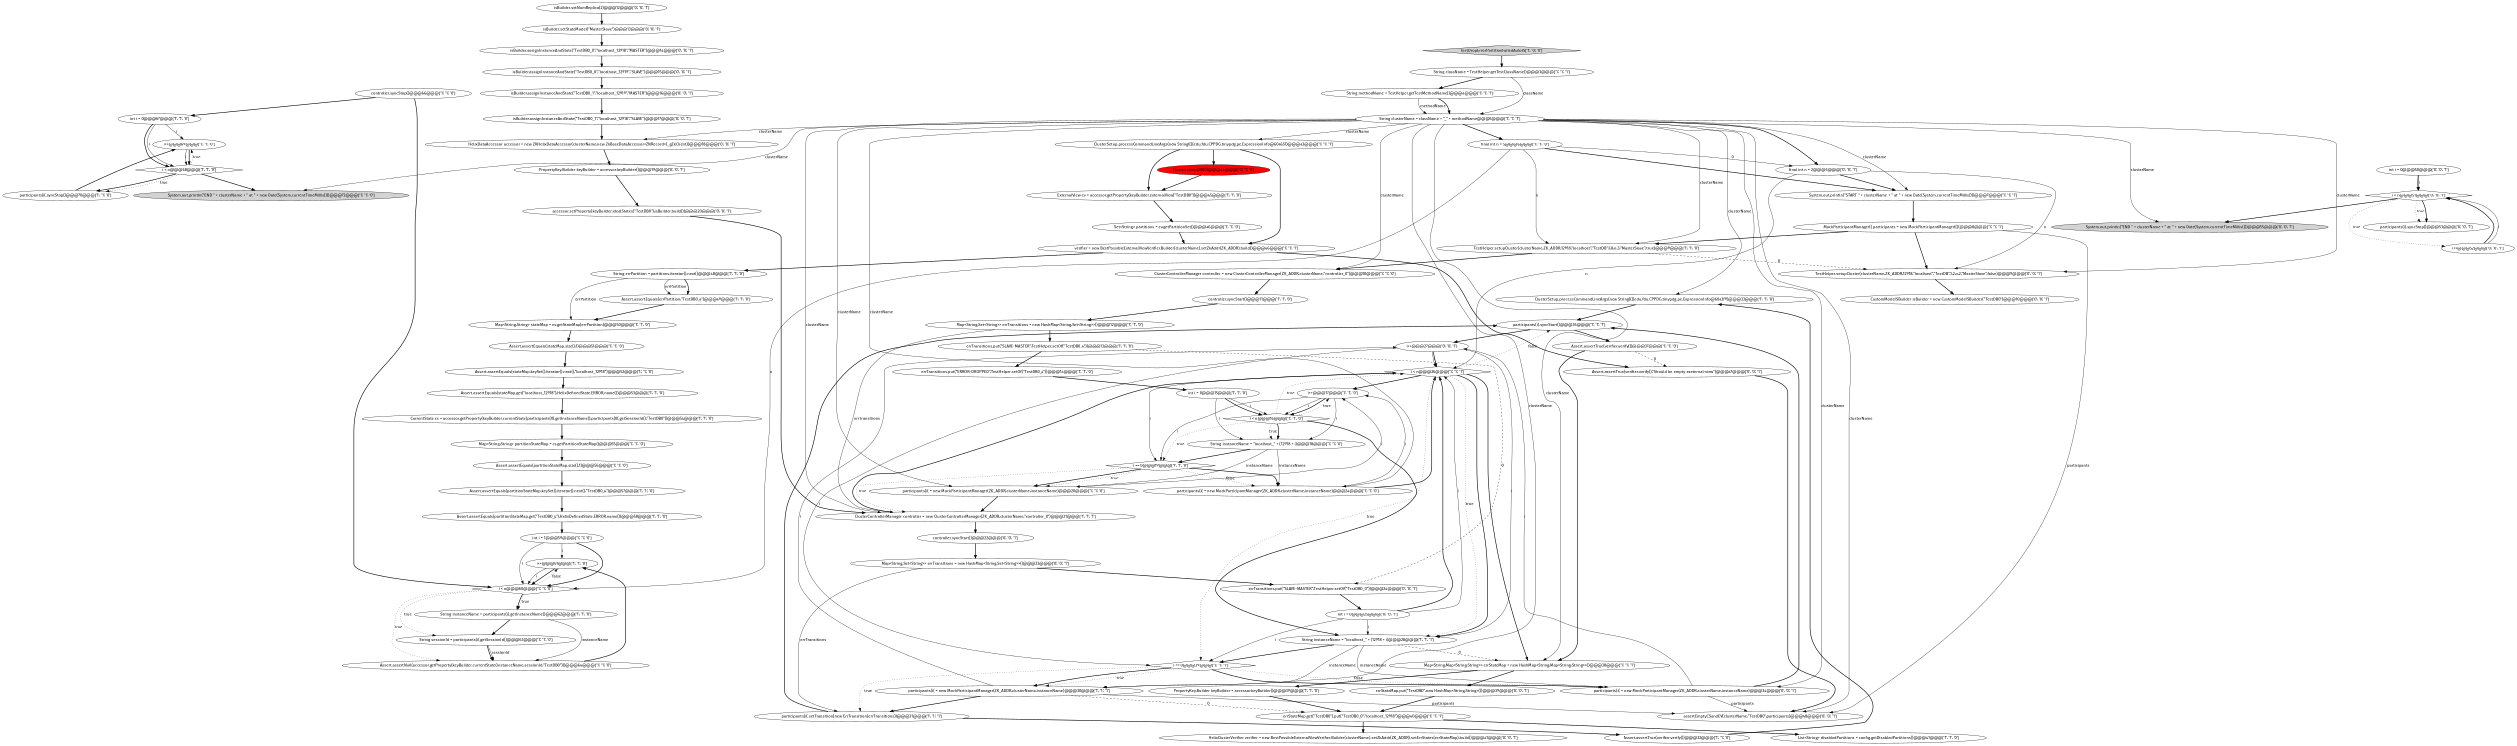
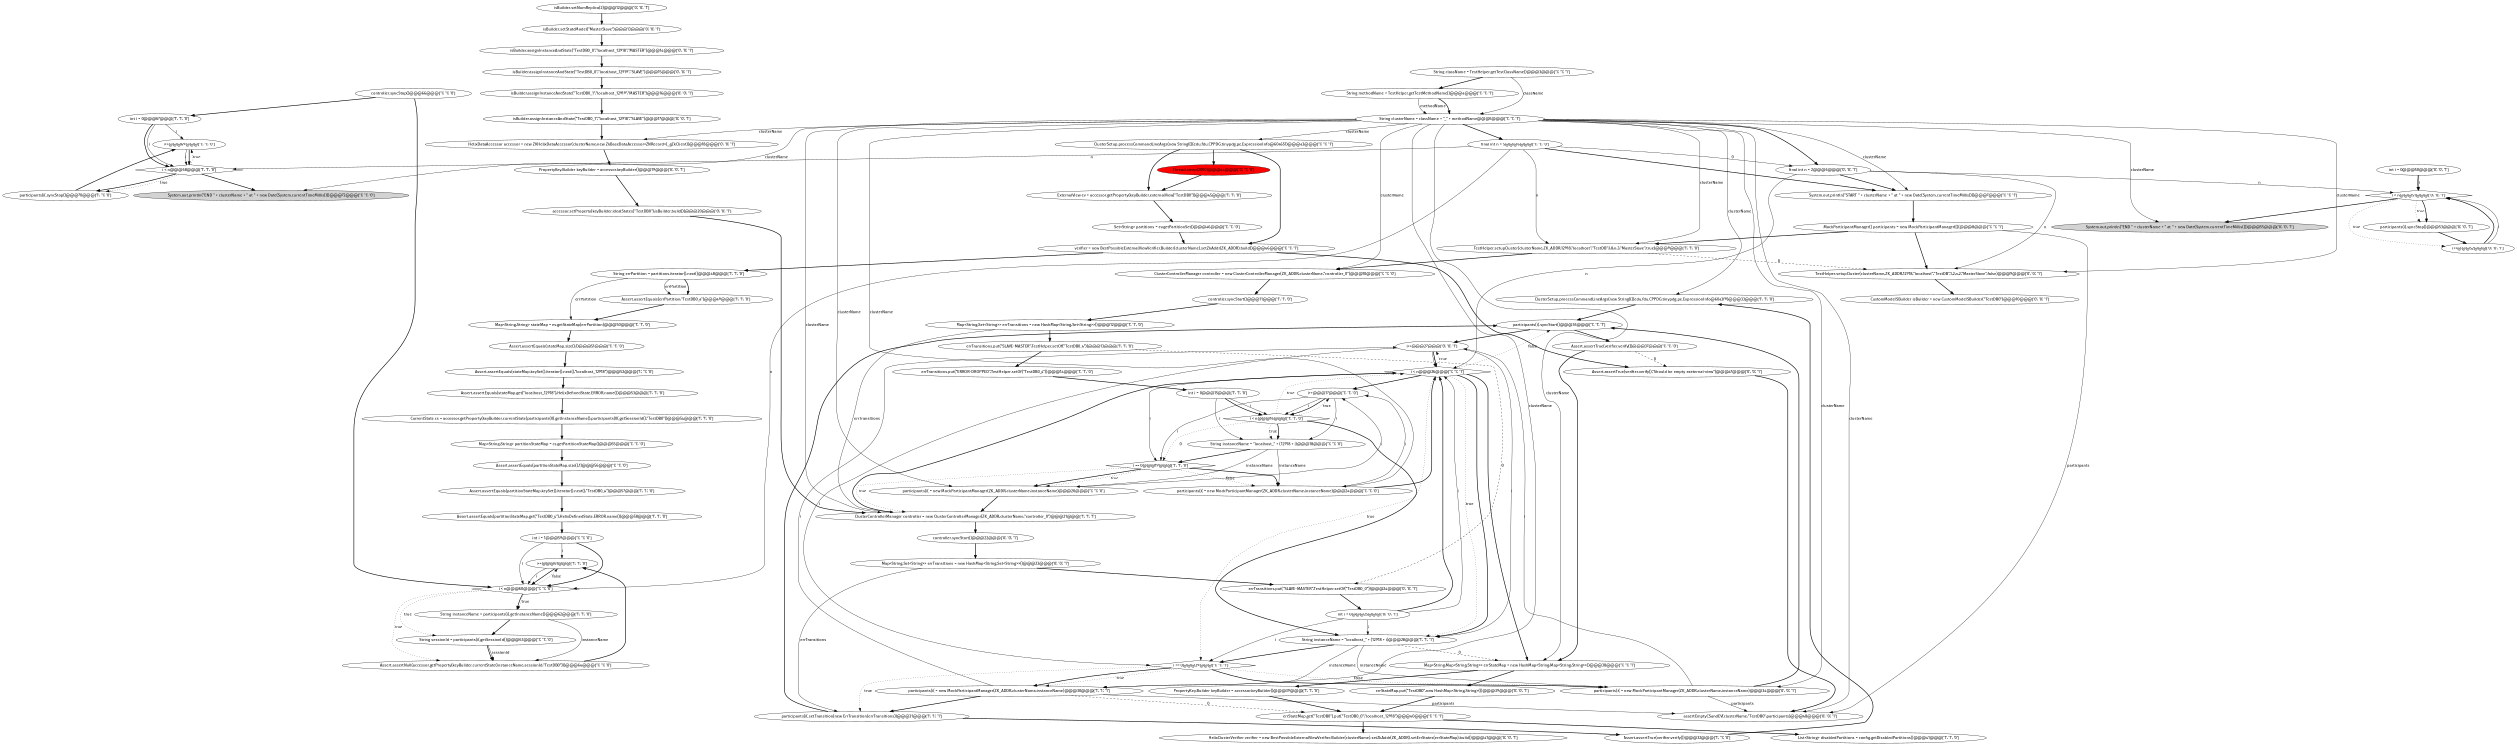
(1502, 51) -> none
none -> (854, 159)
none -> (2117, 179)
none -> (2451, 237)
none -> (1439, 360)
(1181, 444) -> (1181, 444)
